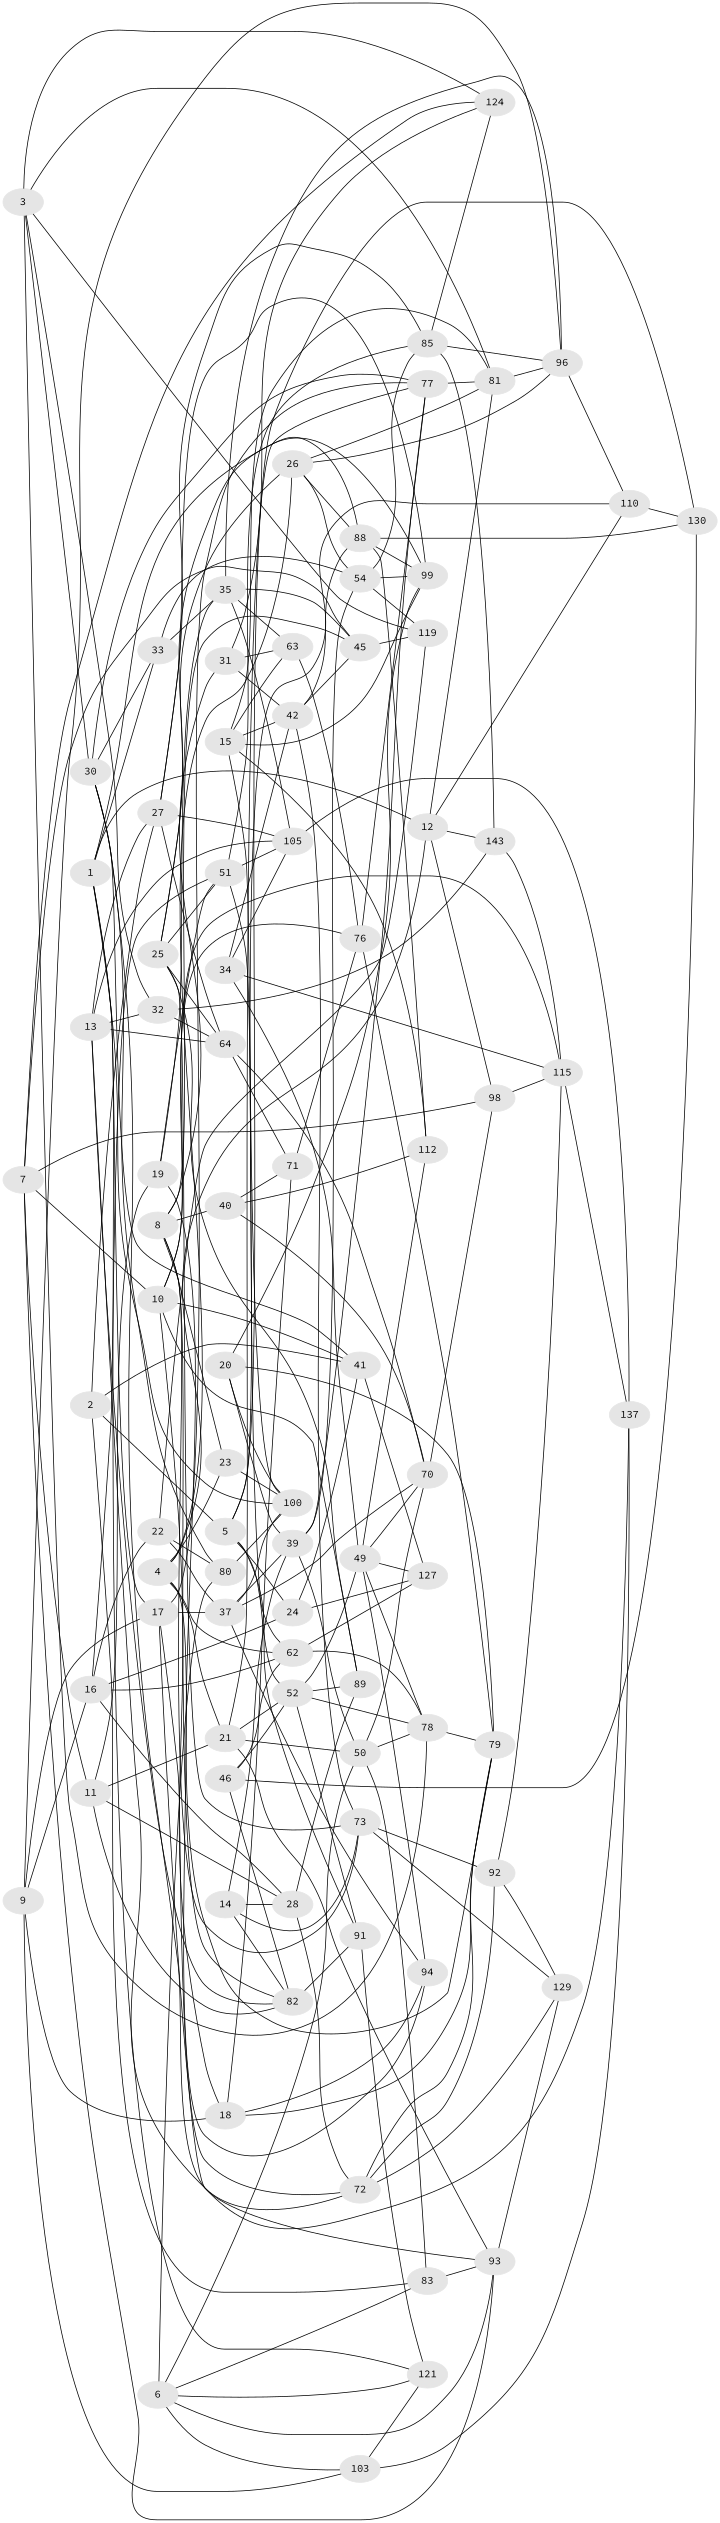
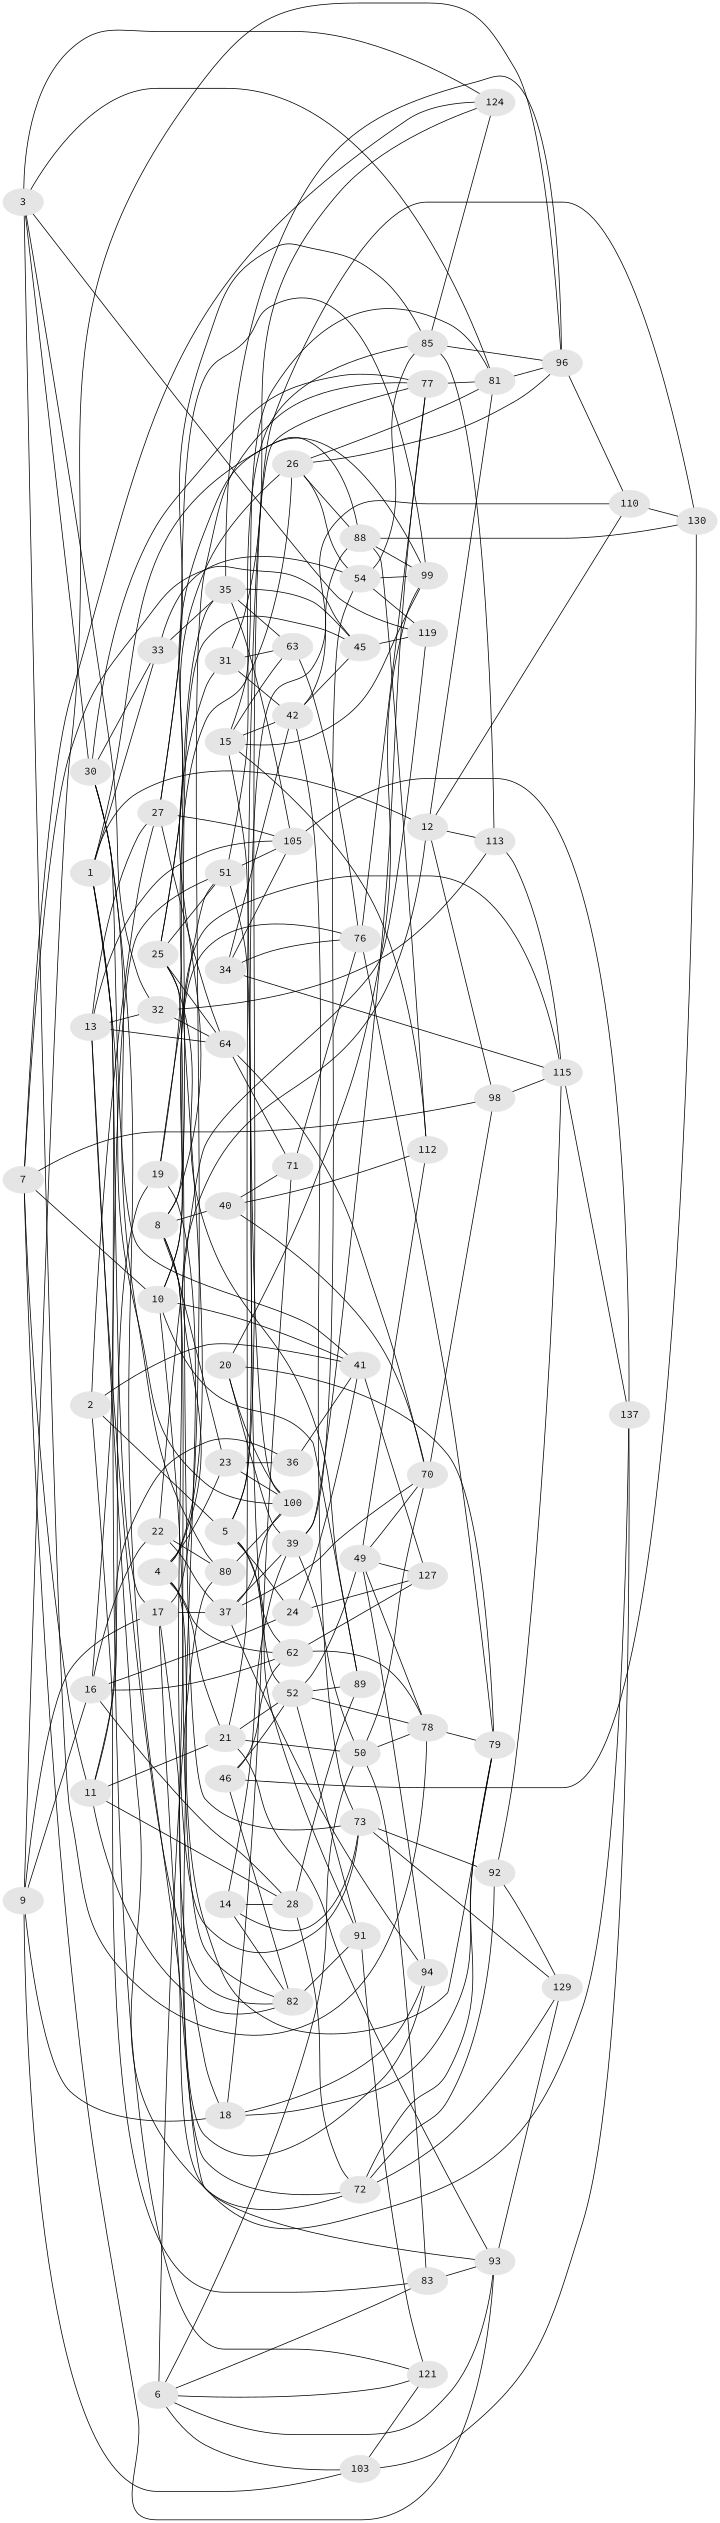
(495, 841) -> (495, 841)
(328, 1211) -> (290, 947)
none -> (293, 1463)
